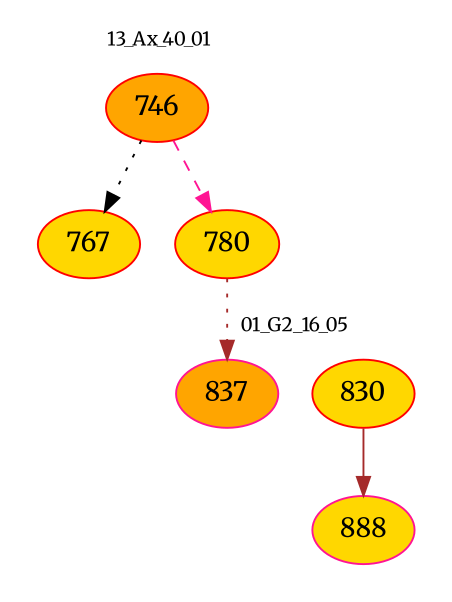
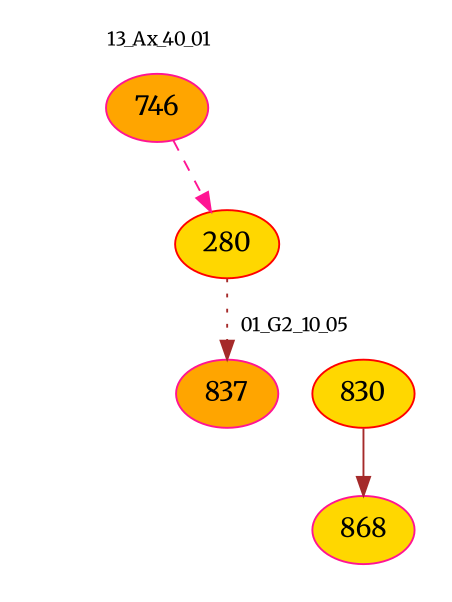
(157, 108) -> (157, 108)
(89, 244) -> none
(227, 244) -> (227, 244)
(295, 327) -> (295, 327)
(363, 530) -> (363, 530)
